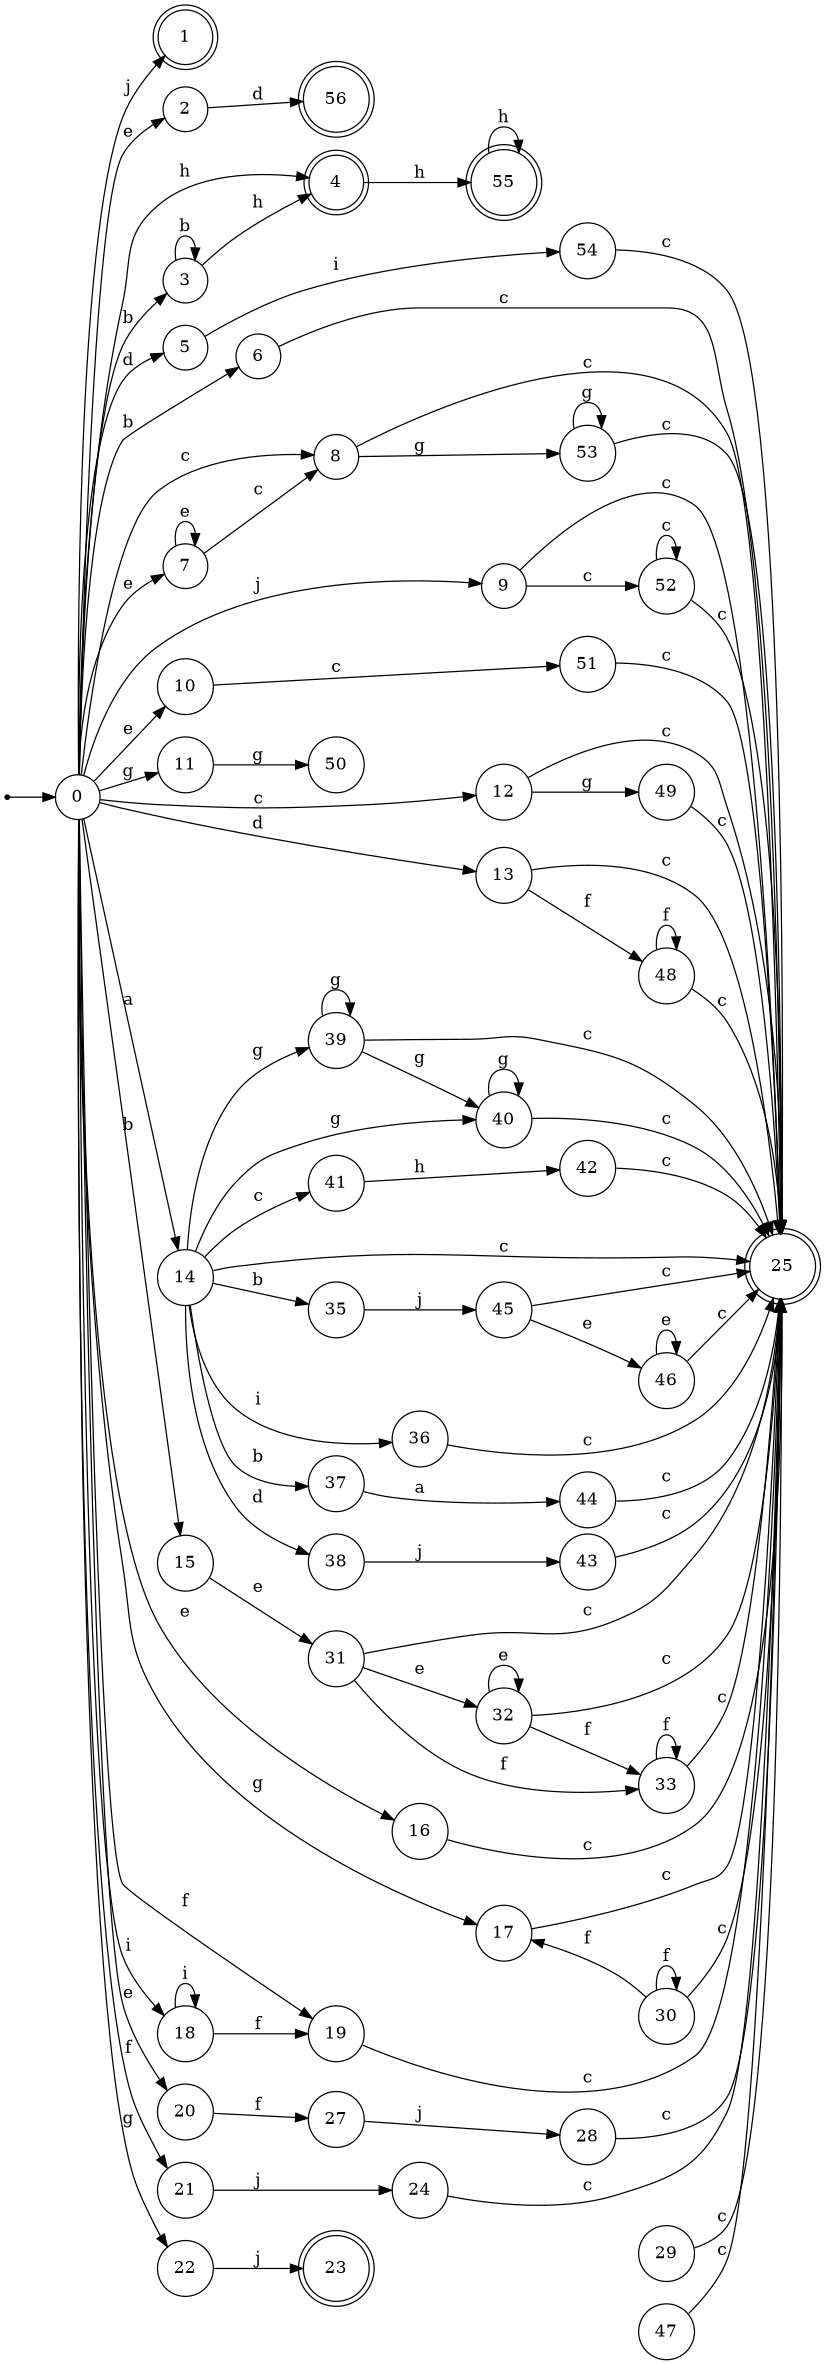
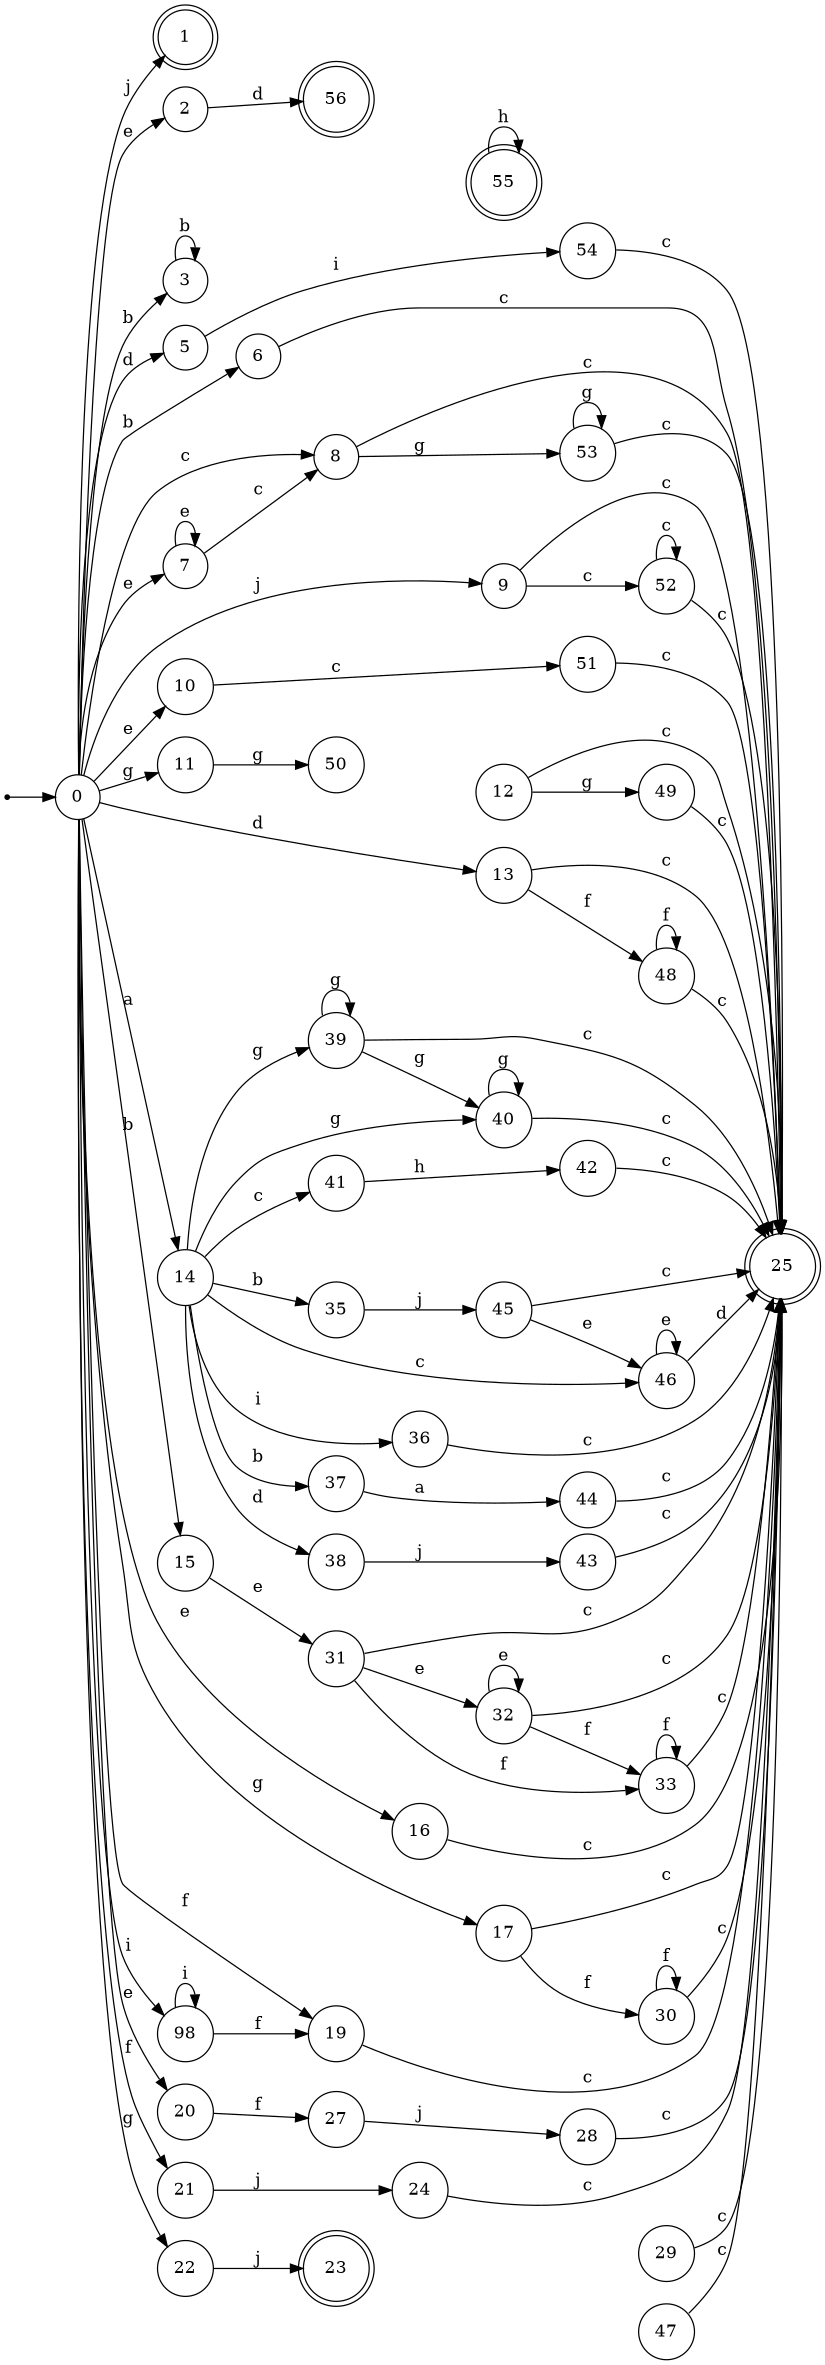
(336, 183) -> none
(282, 808) -> none
(475, 1255) -> (408, 1373)
(722, 1314) -> (722, 1314)
(598, 1965) -> (566, 1996)
(185, 2034) -> (185, 2034)
